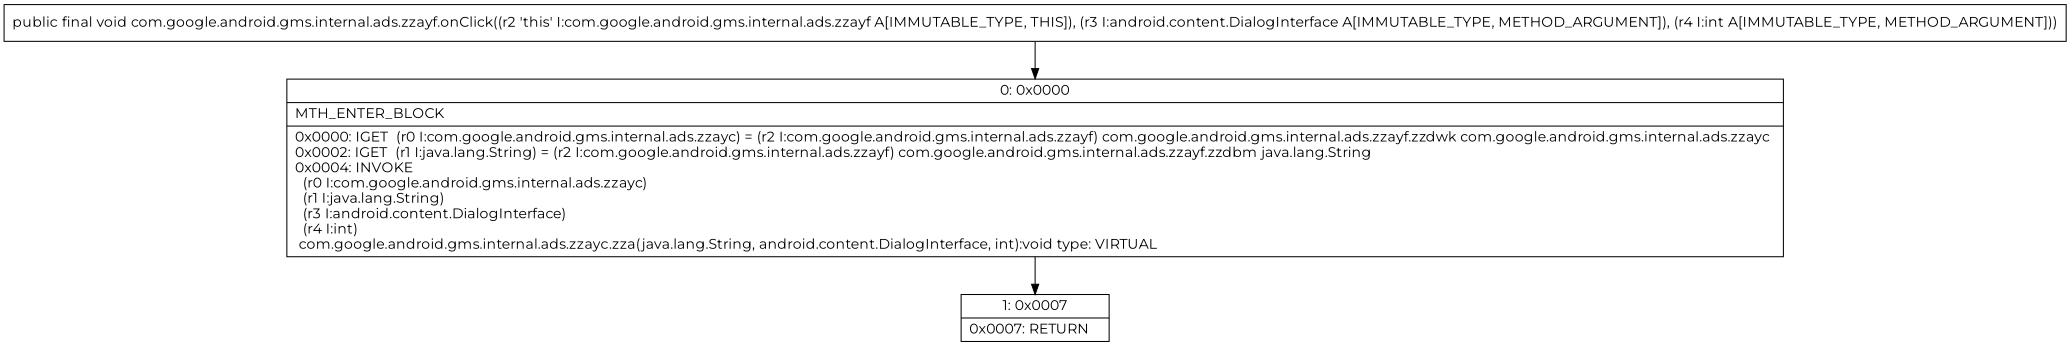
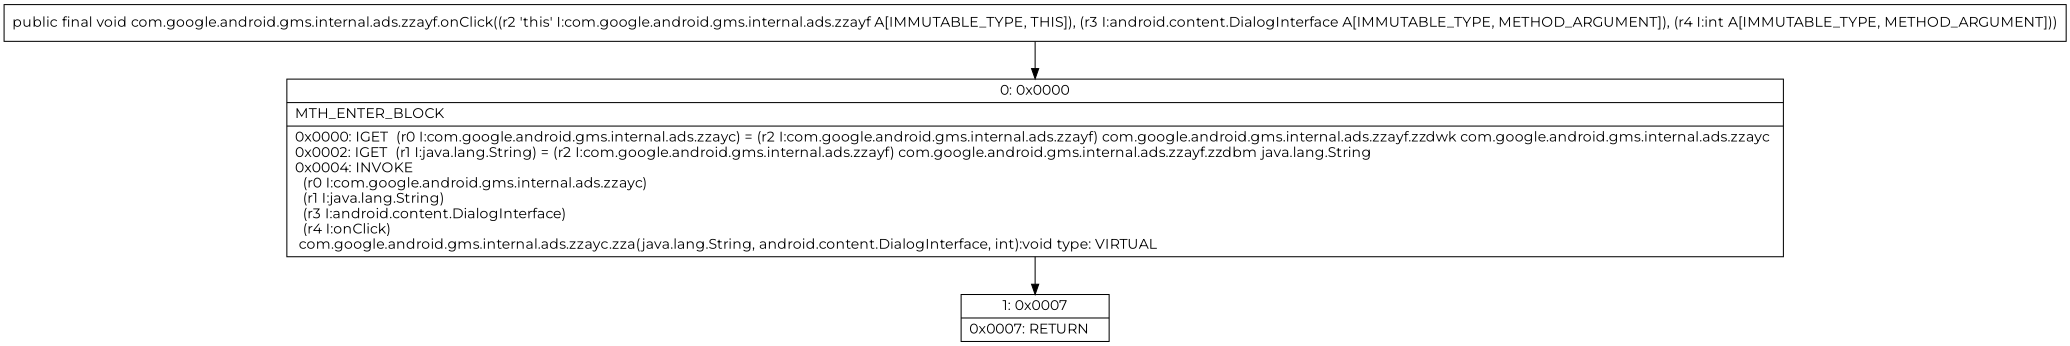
(327, 229) -> (343, 229)
